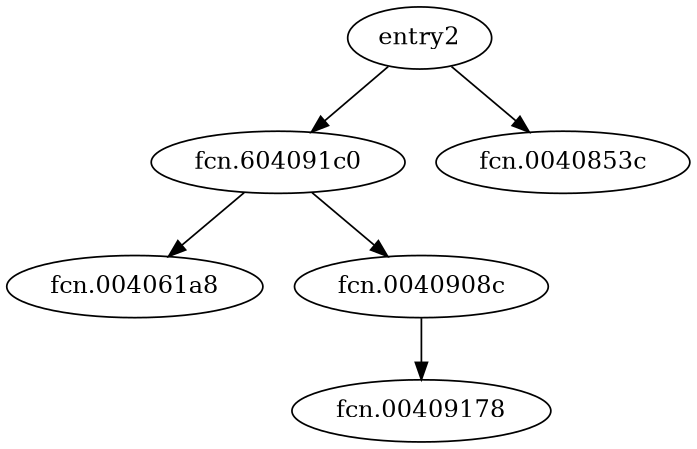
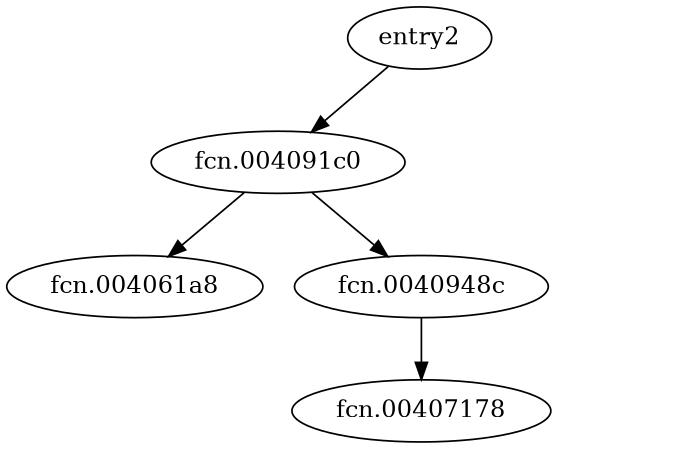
(278, 162) -> (278, 162)
(563, 162) -> none
(421, 287) -> (421, 287)
(421, 411) -> (421, 411)
